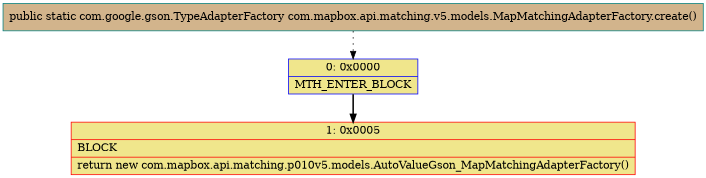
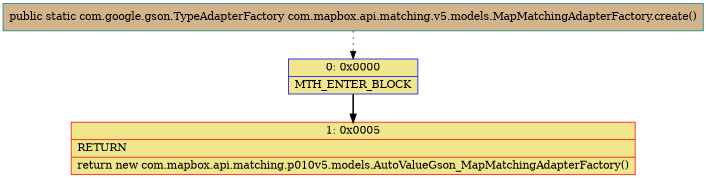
(97, 148) -> (102, 148)
